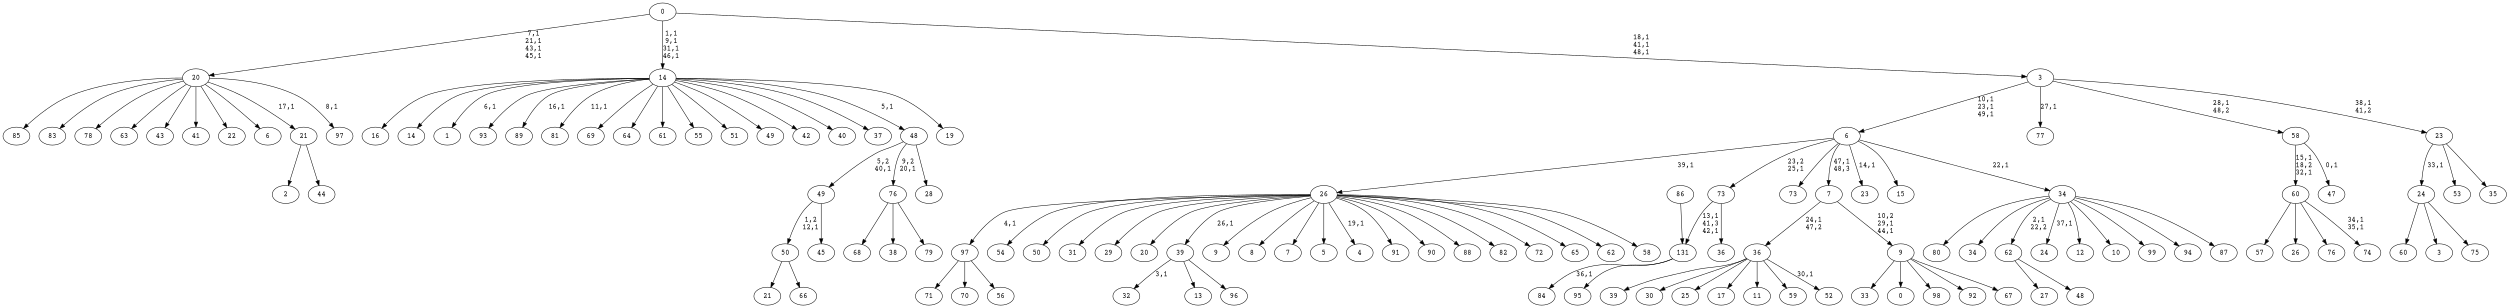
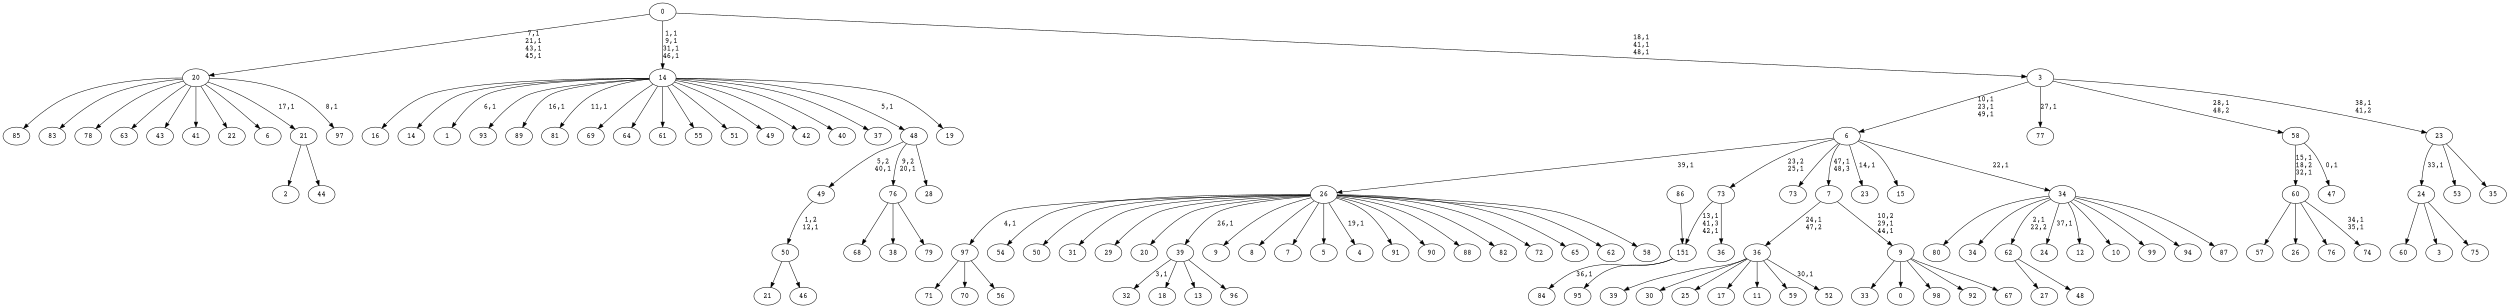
(821, 253) -> none
(1683, 253) -> (1683, 253)
(803, 296) -> (803, 296)
none -> (1162, 296)
